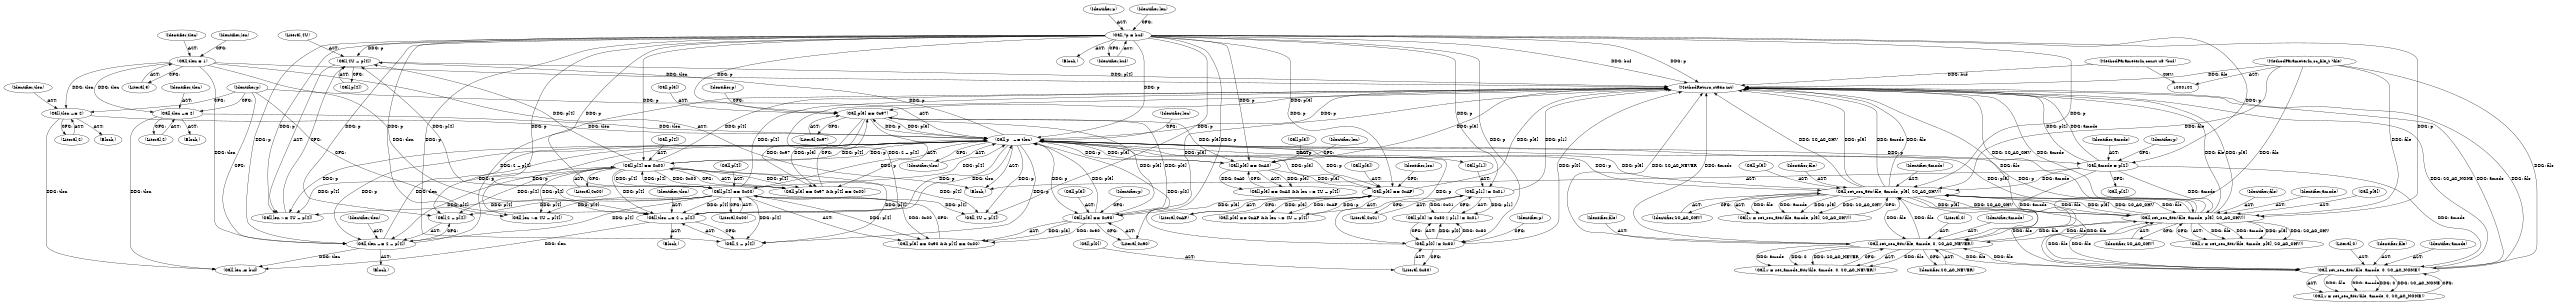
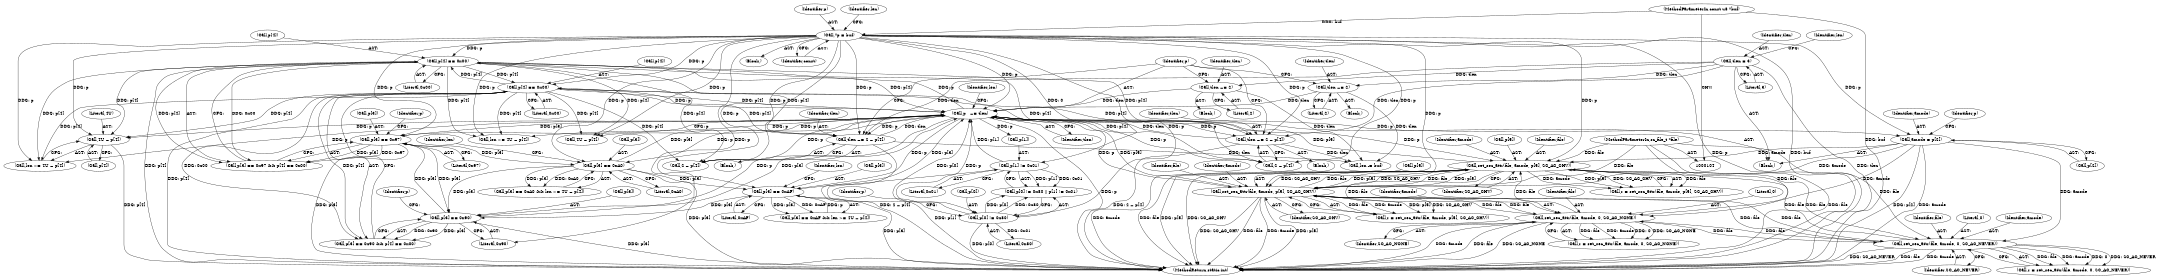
none -> (1258, 23)
(192, 62) -> (1736, 62)
(1113, 62) -> (799, 62)
(1280, 100) -> (646, 265)
(1465, 114) -> (1055, 101)
(893, 127) -> (701, 127)
none -> (2041, 146)
none -> (980, 148)
none -> (500, 171)
none -> (669, 192)
none -> (392, 223)
none -> (1382, 244)
(1437, 257) -> (1019, 231)
(1246, 264) -> (968, 205)
(1816, 270) -> (2074, 270)
